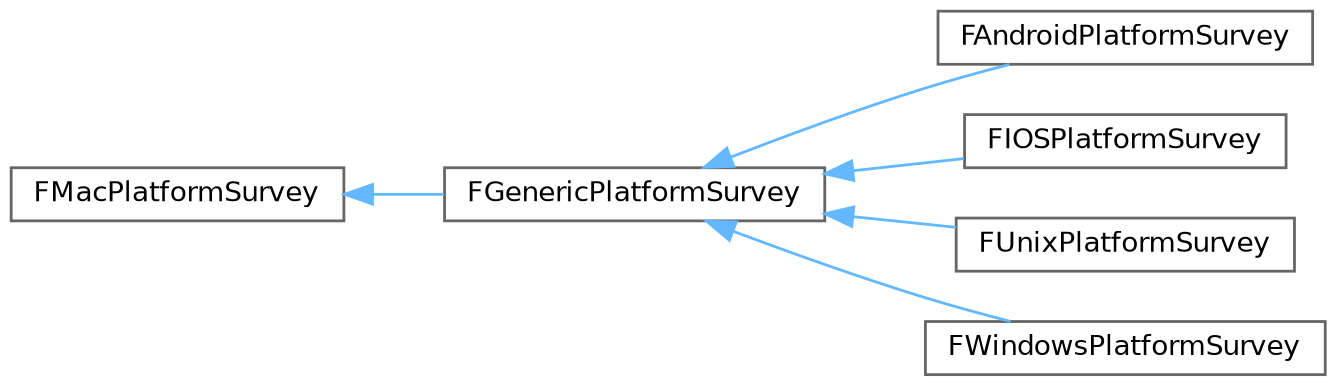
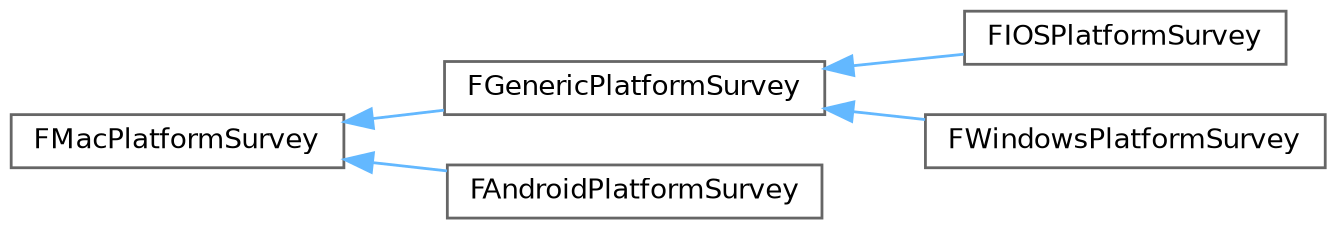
(869, 107) -> (410, 167)
(1125, 245) -> none
